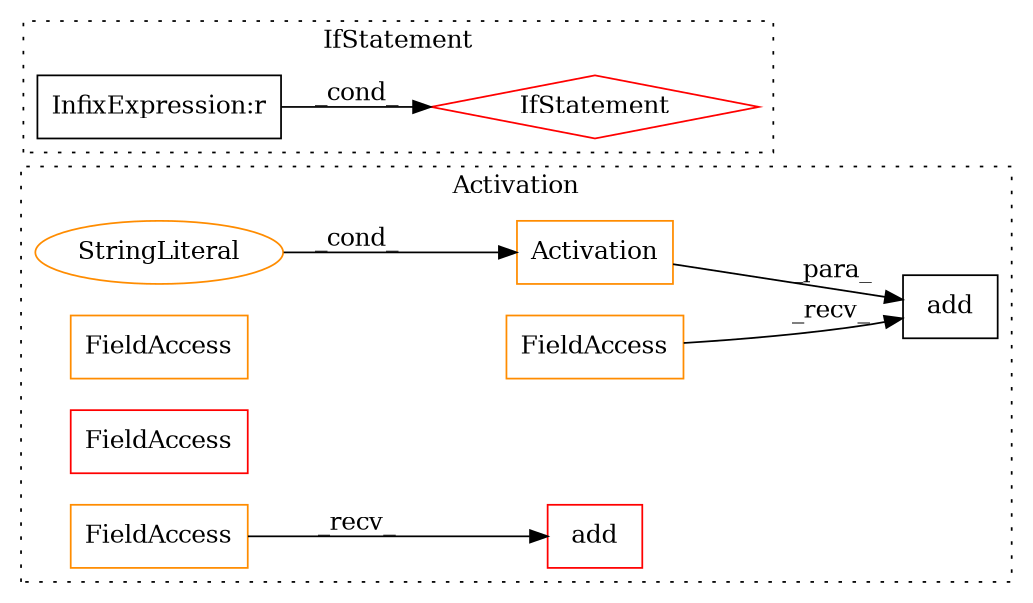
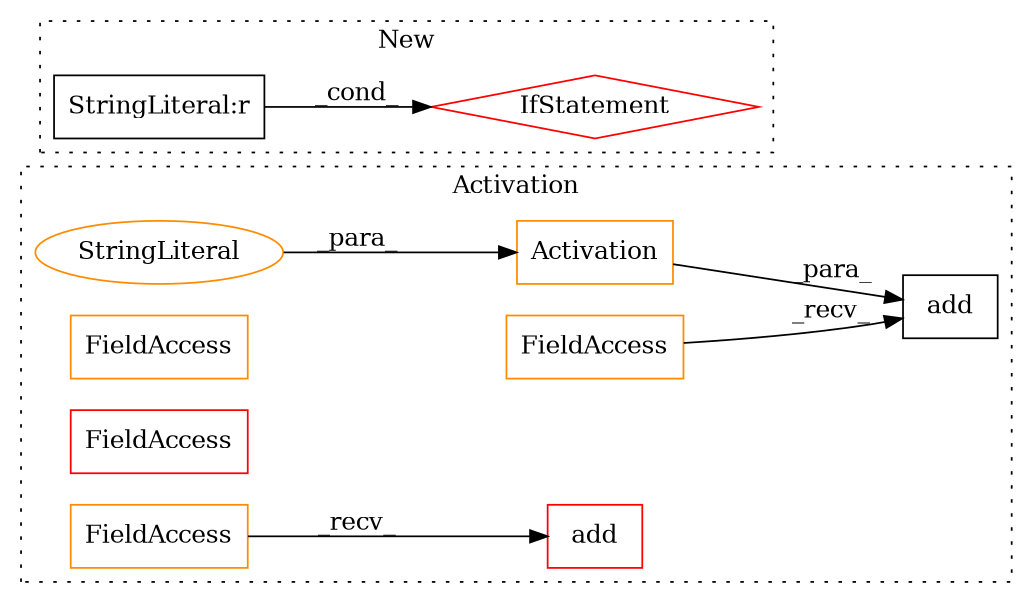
(398, 41) -> (407, 41)
(159, 107) -> (159, 107)
(357, 239) -> (357, 239)
